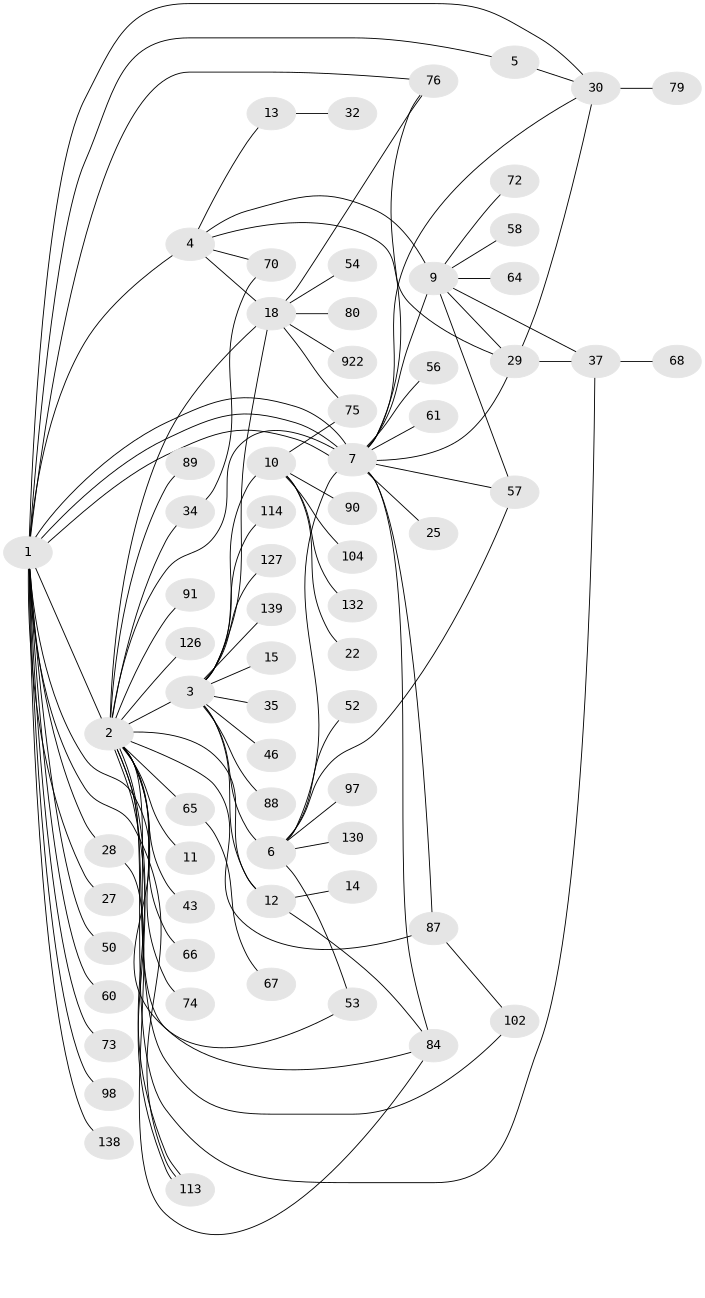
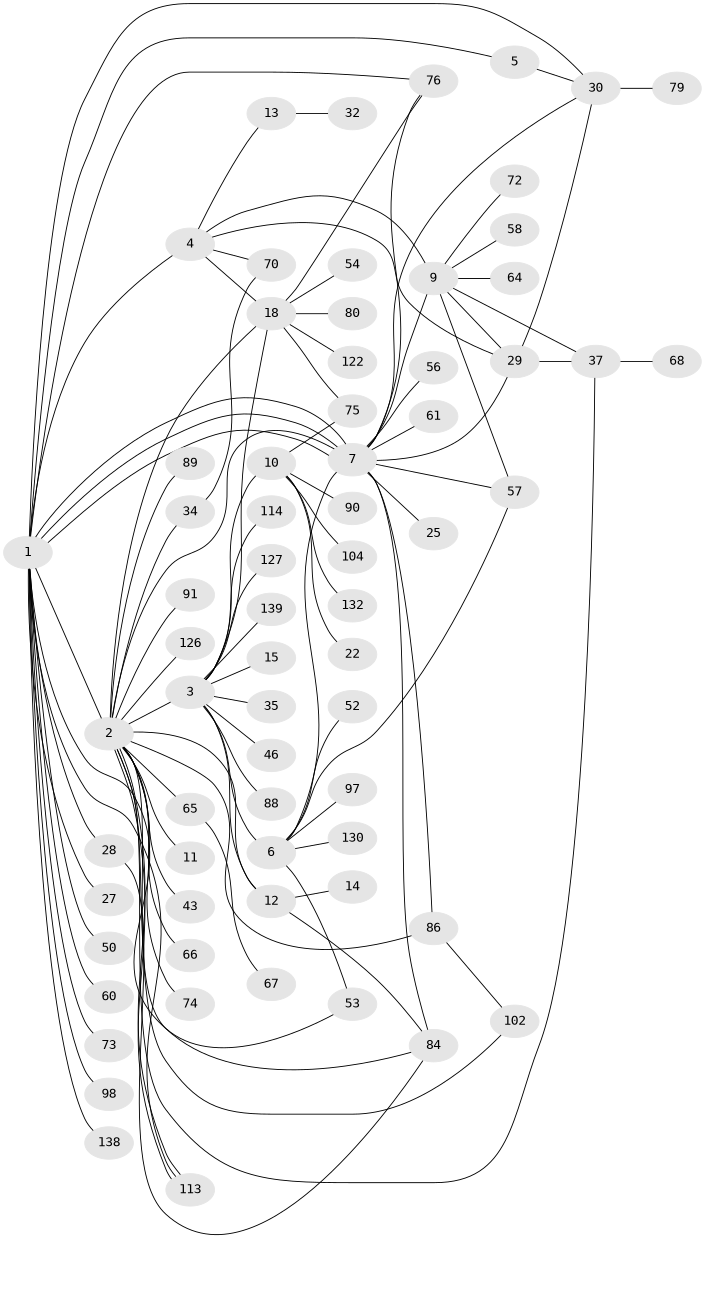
(352, 362) -> (352, 362)
(434, 928) -> (434, 928)
